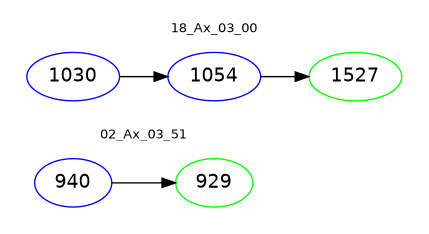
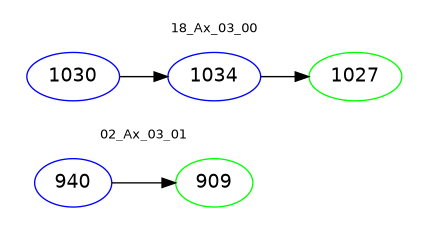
(214, 77) -> (214, 77)
(355, 77) -> (355, 77)
(144, 135) -> (144, 135)
(214, 183) -> (214, 183)
